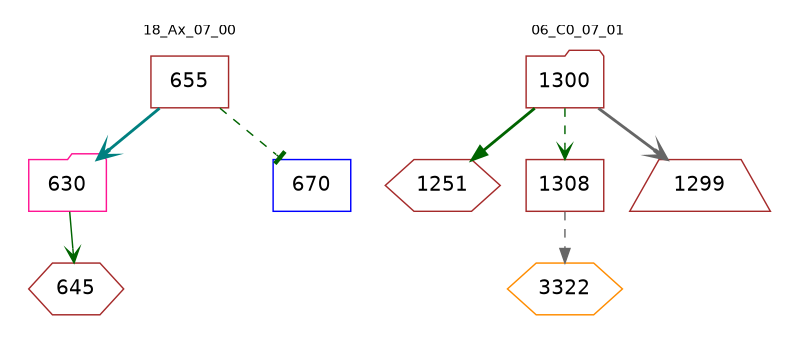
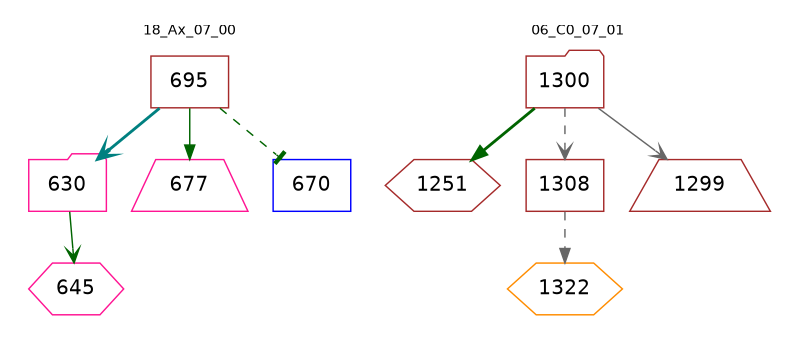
(190, 82) -> (190, 82)
(565, 127) -> (565, 127)
(627, 129) -> (627, 129)
none -> (190, 185)
(76, 289) -> (76, 289)
(565, 289) -> (565, 289)
